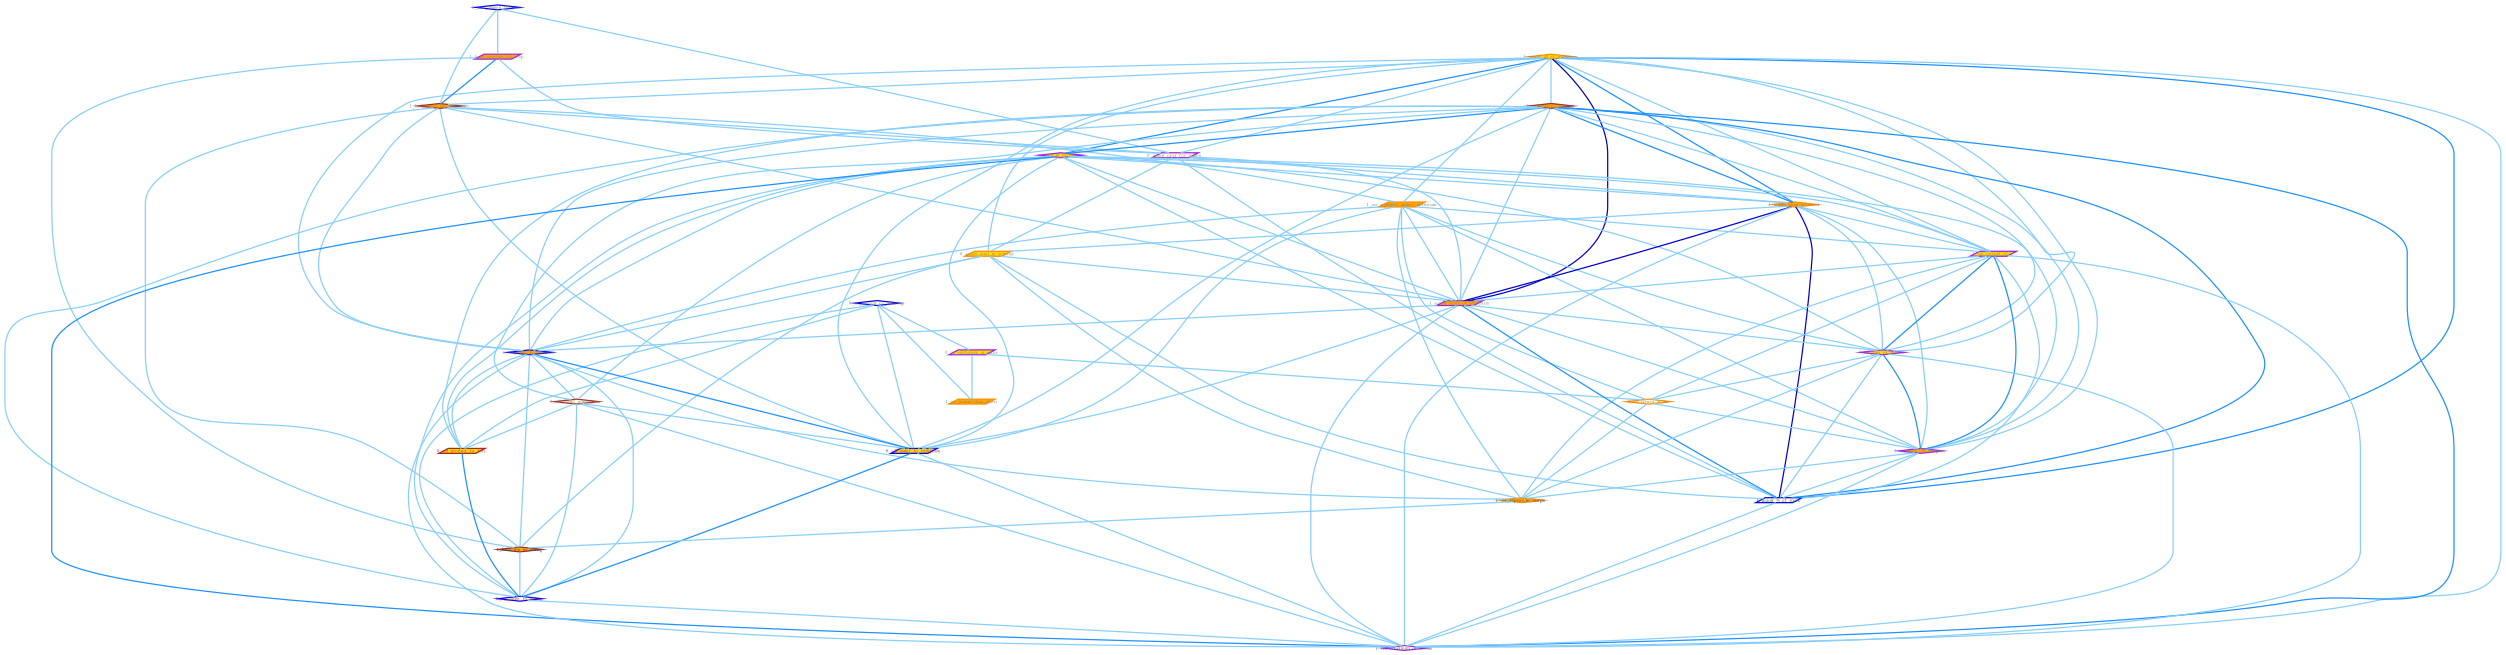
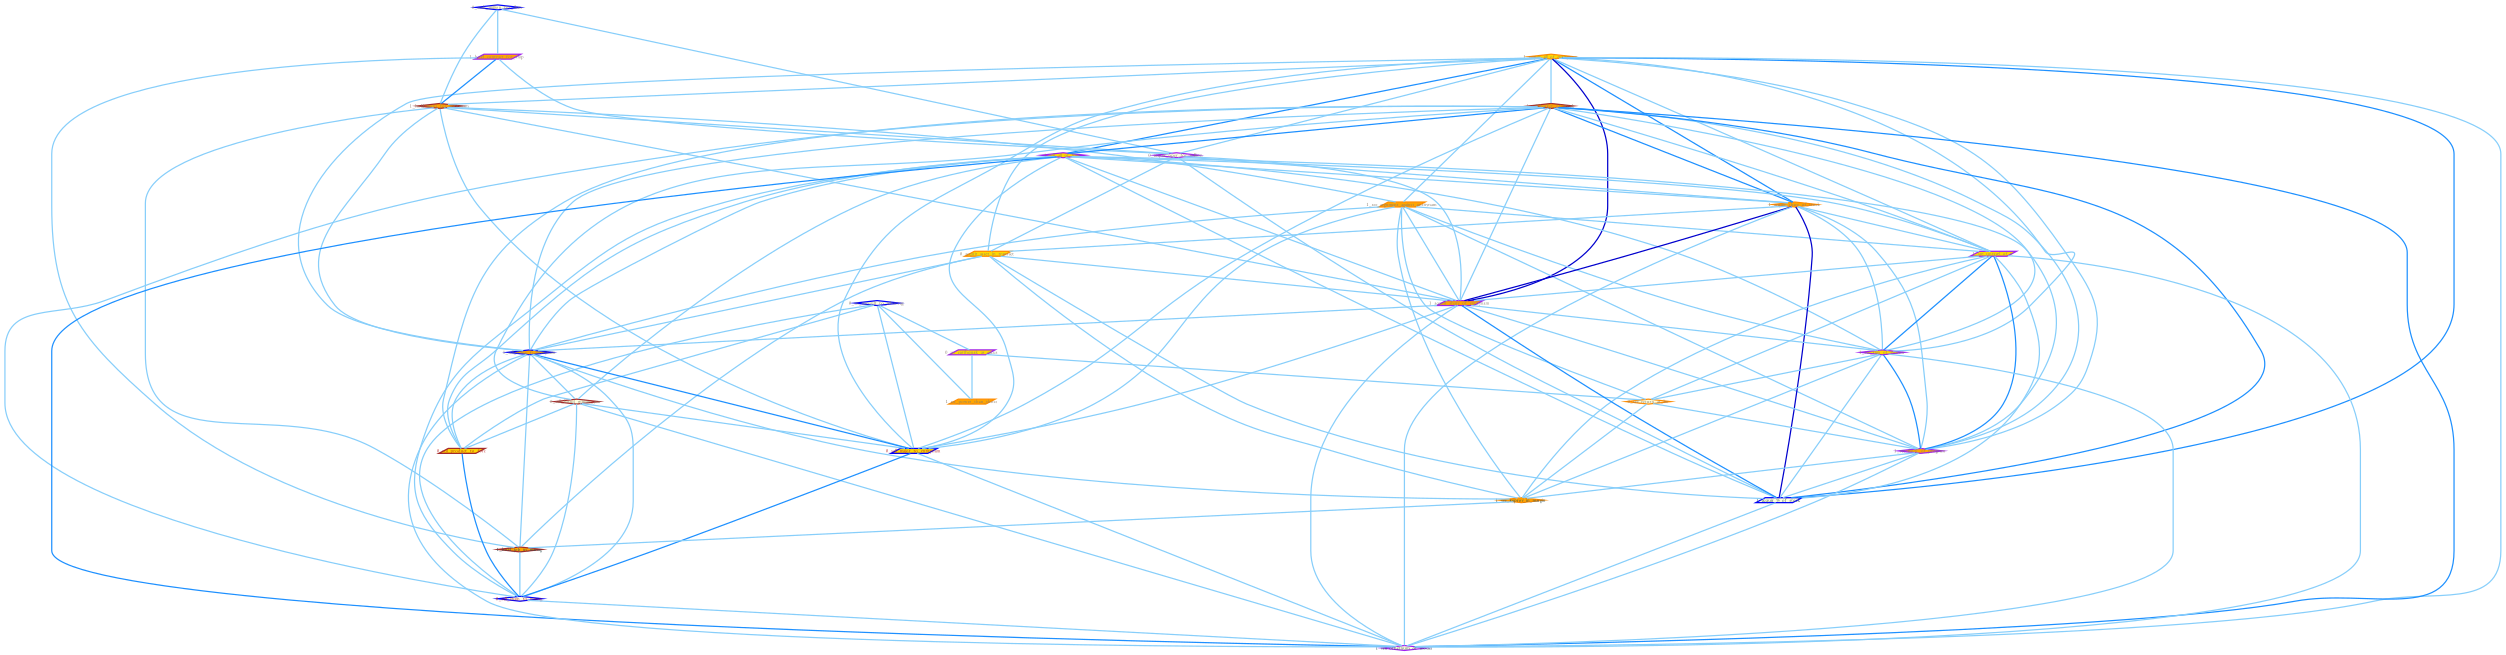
(1175, 155) -> (1177, 155)
